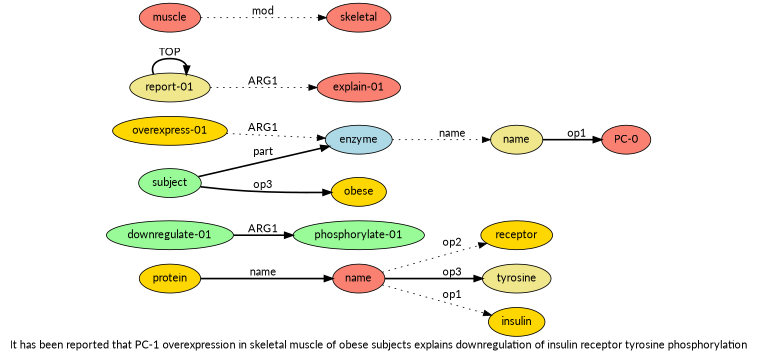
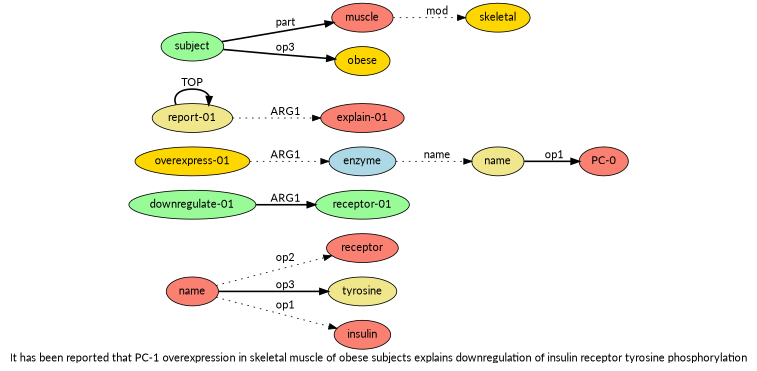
(359, 18) -> (498, 18)
(260, 162) -> (274, 33)
(359, 235) -> (362, 205)
(517, 235) -> (362, 248)
(170, 279) -> none
(517, 322) -> (362, 335)
